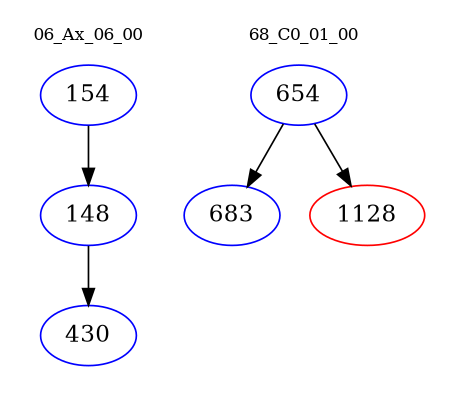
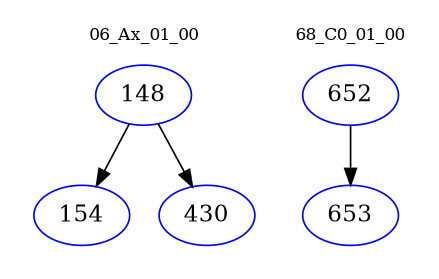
(88, 36) -> (144, 36)
(299, 95) -> (351, 95)
(88, 147) -> (117, 147)
(232, 215) -> (351, 215)
(367, 215) -> none
